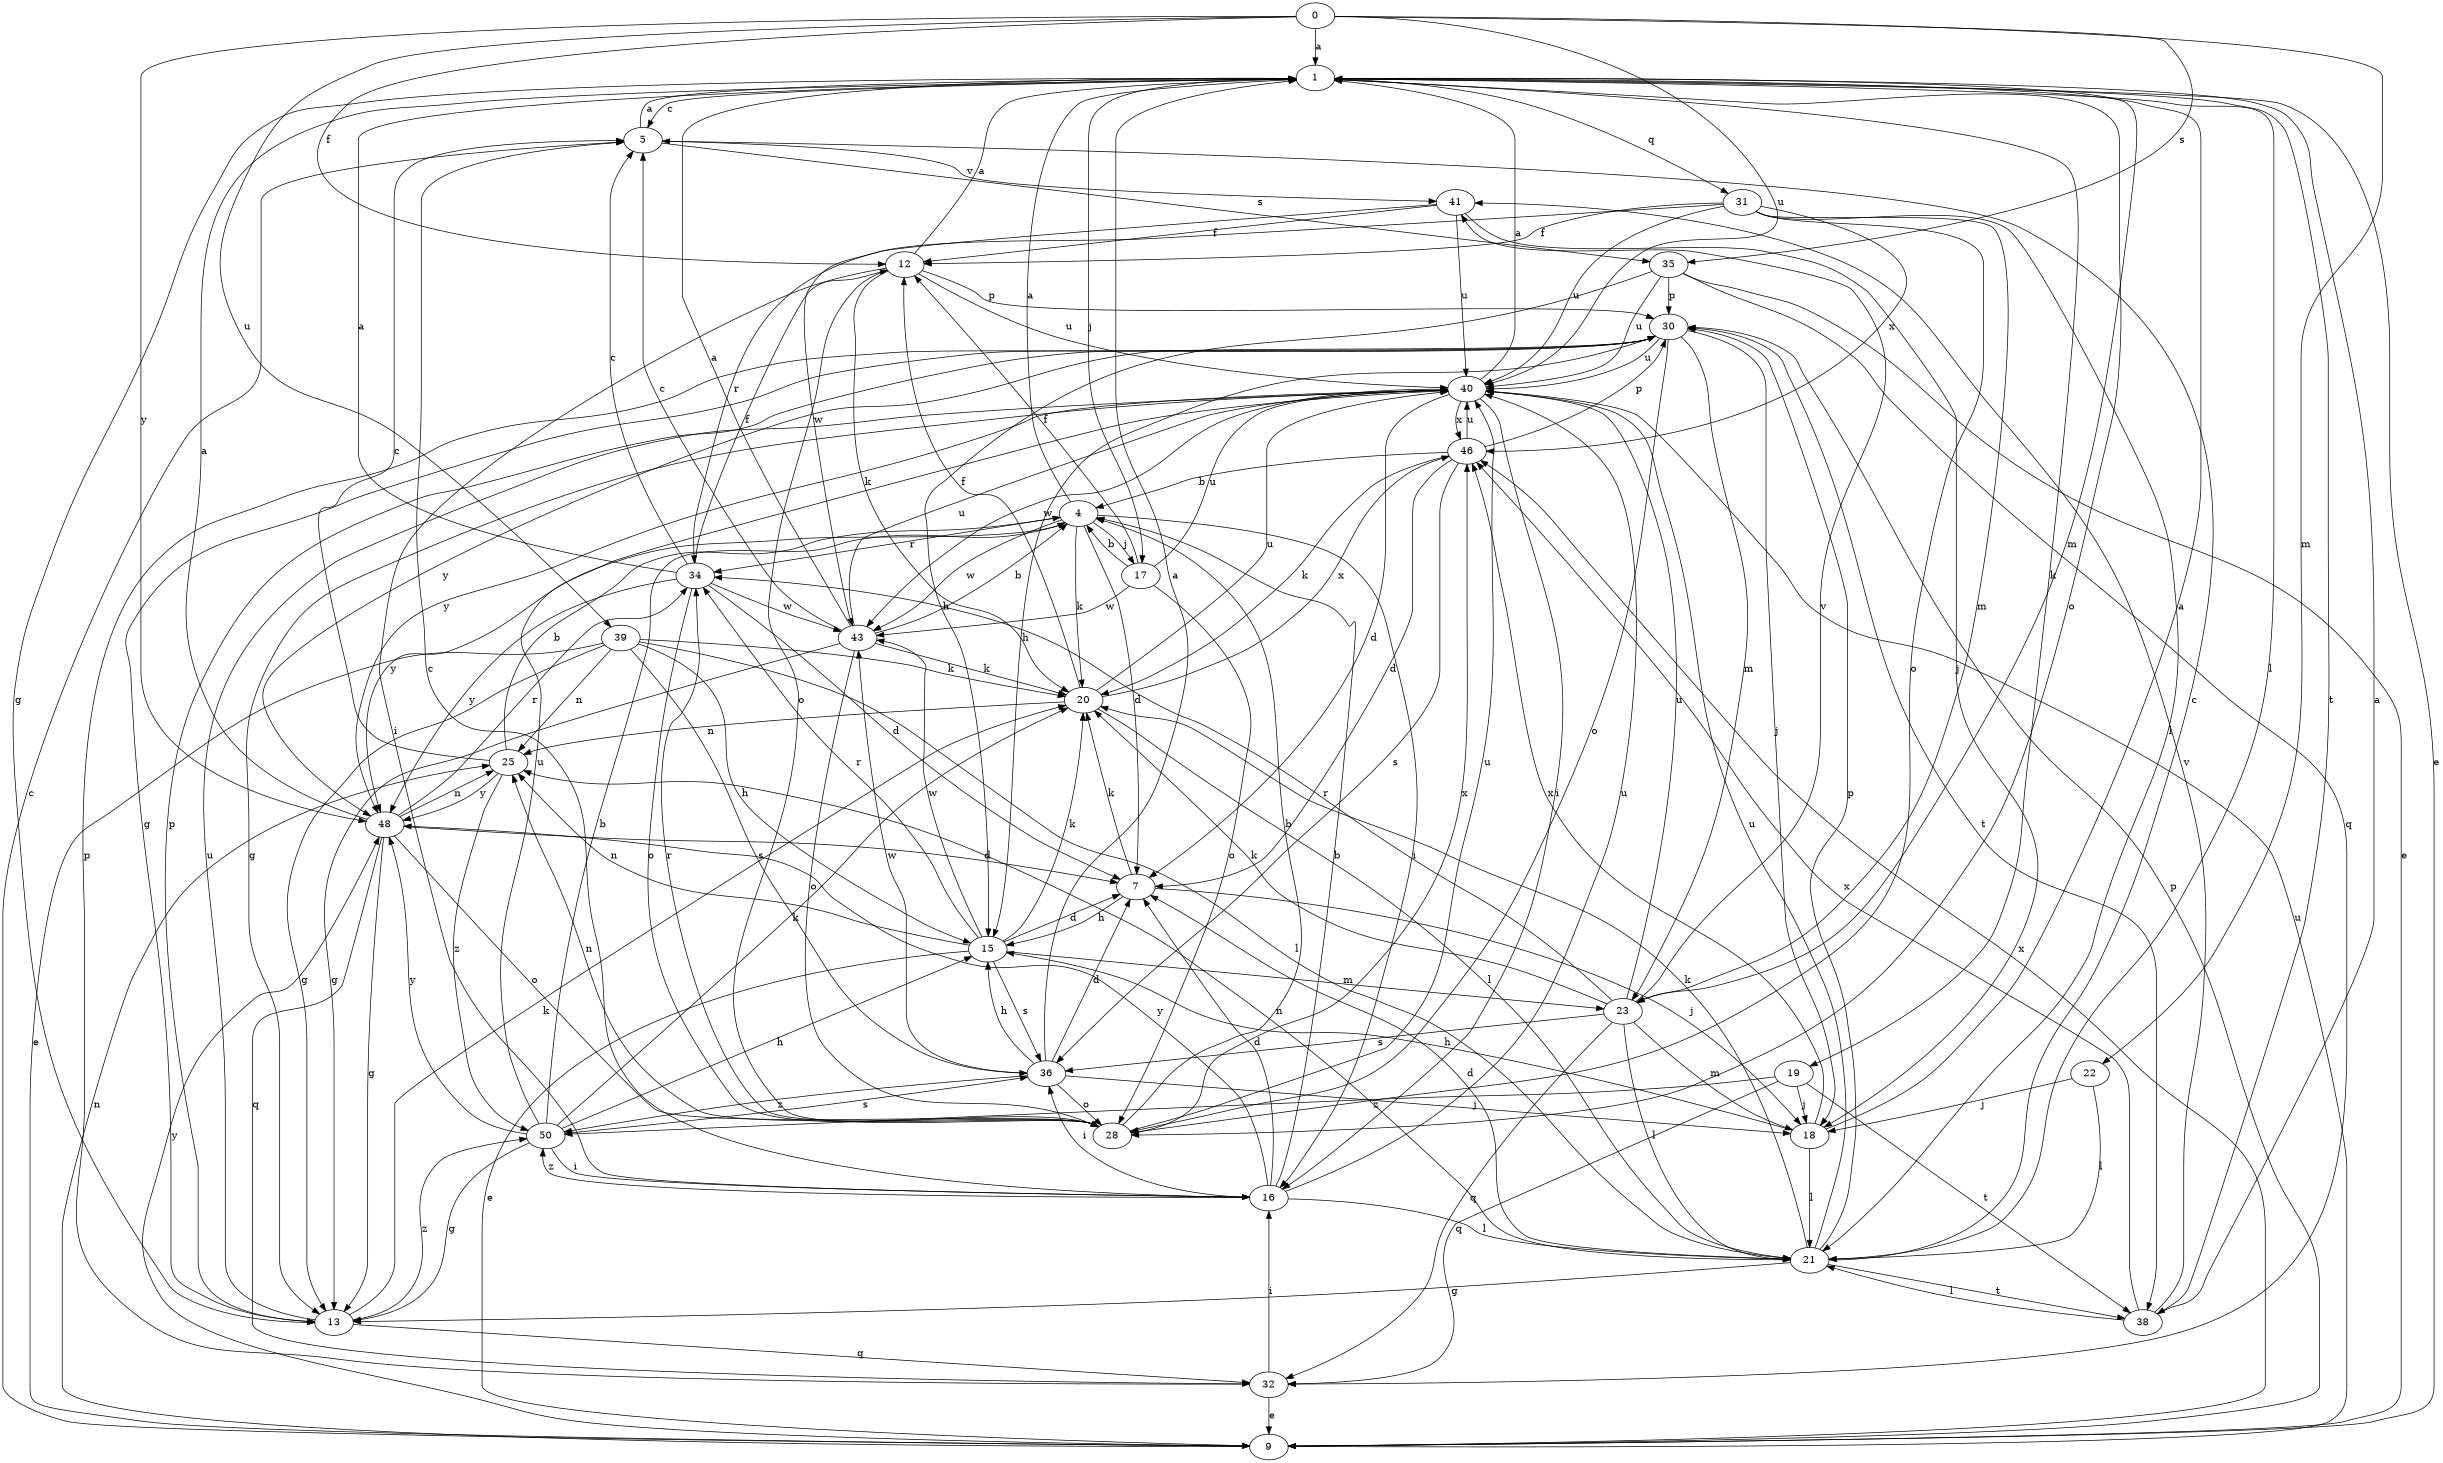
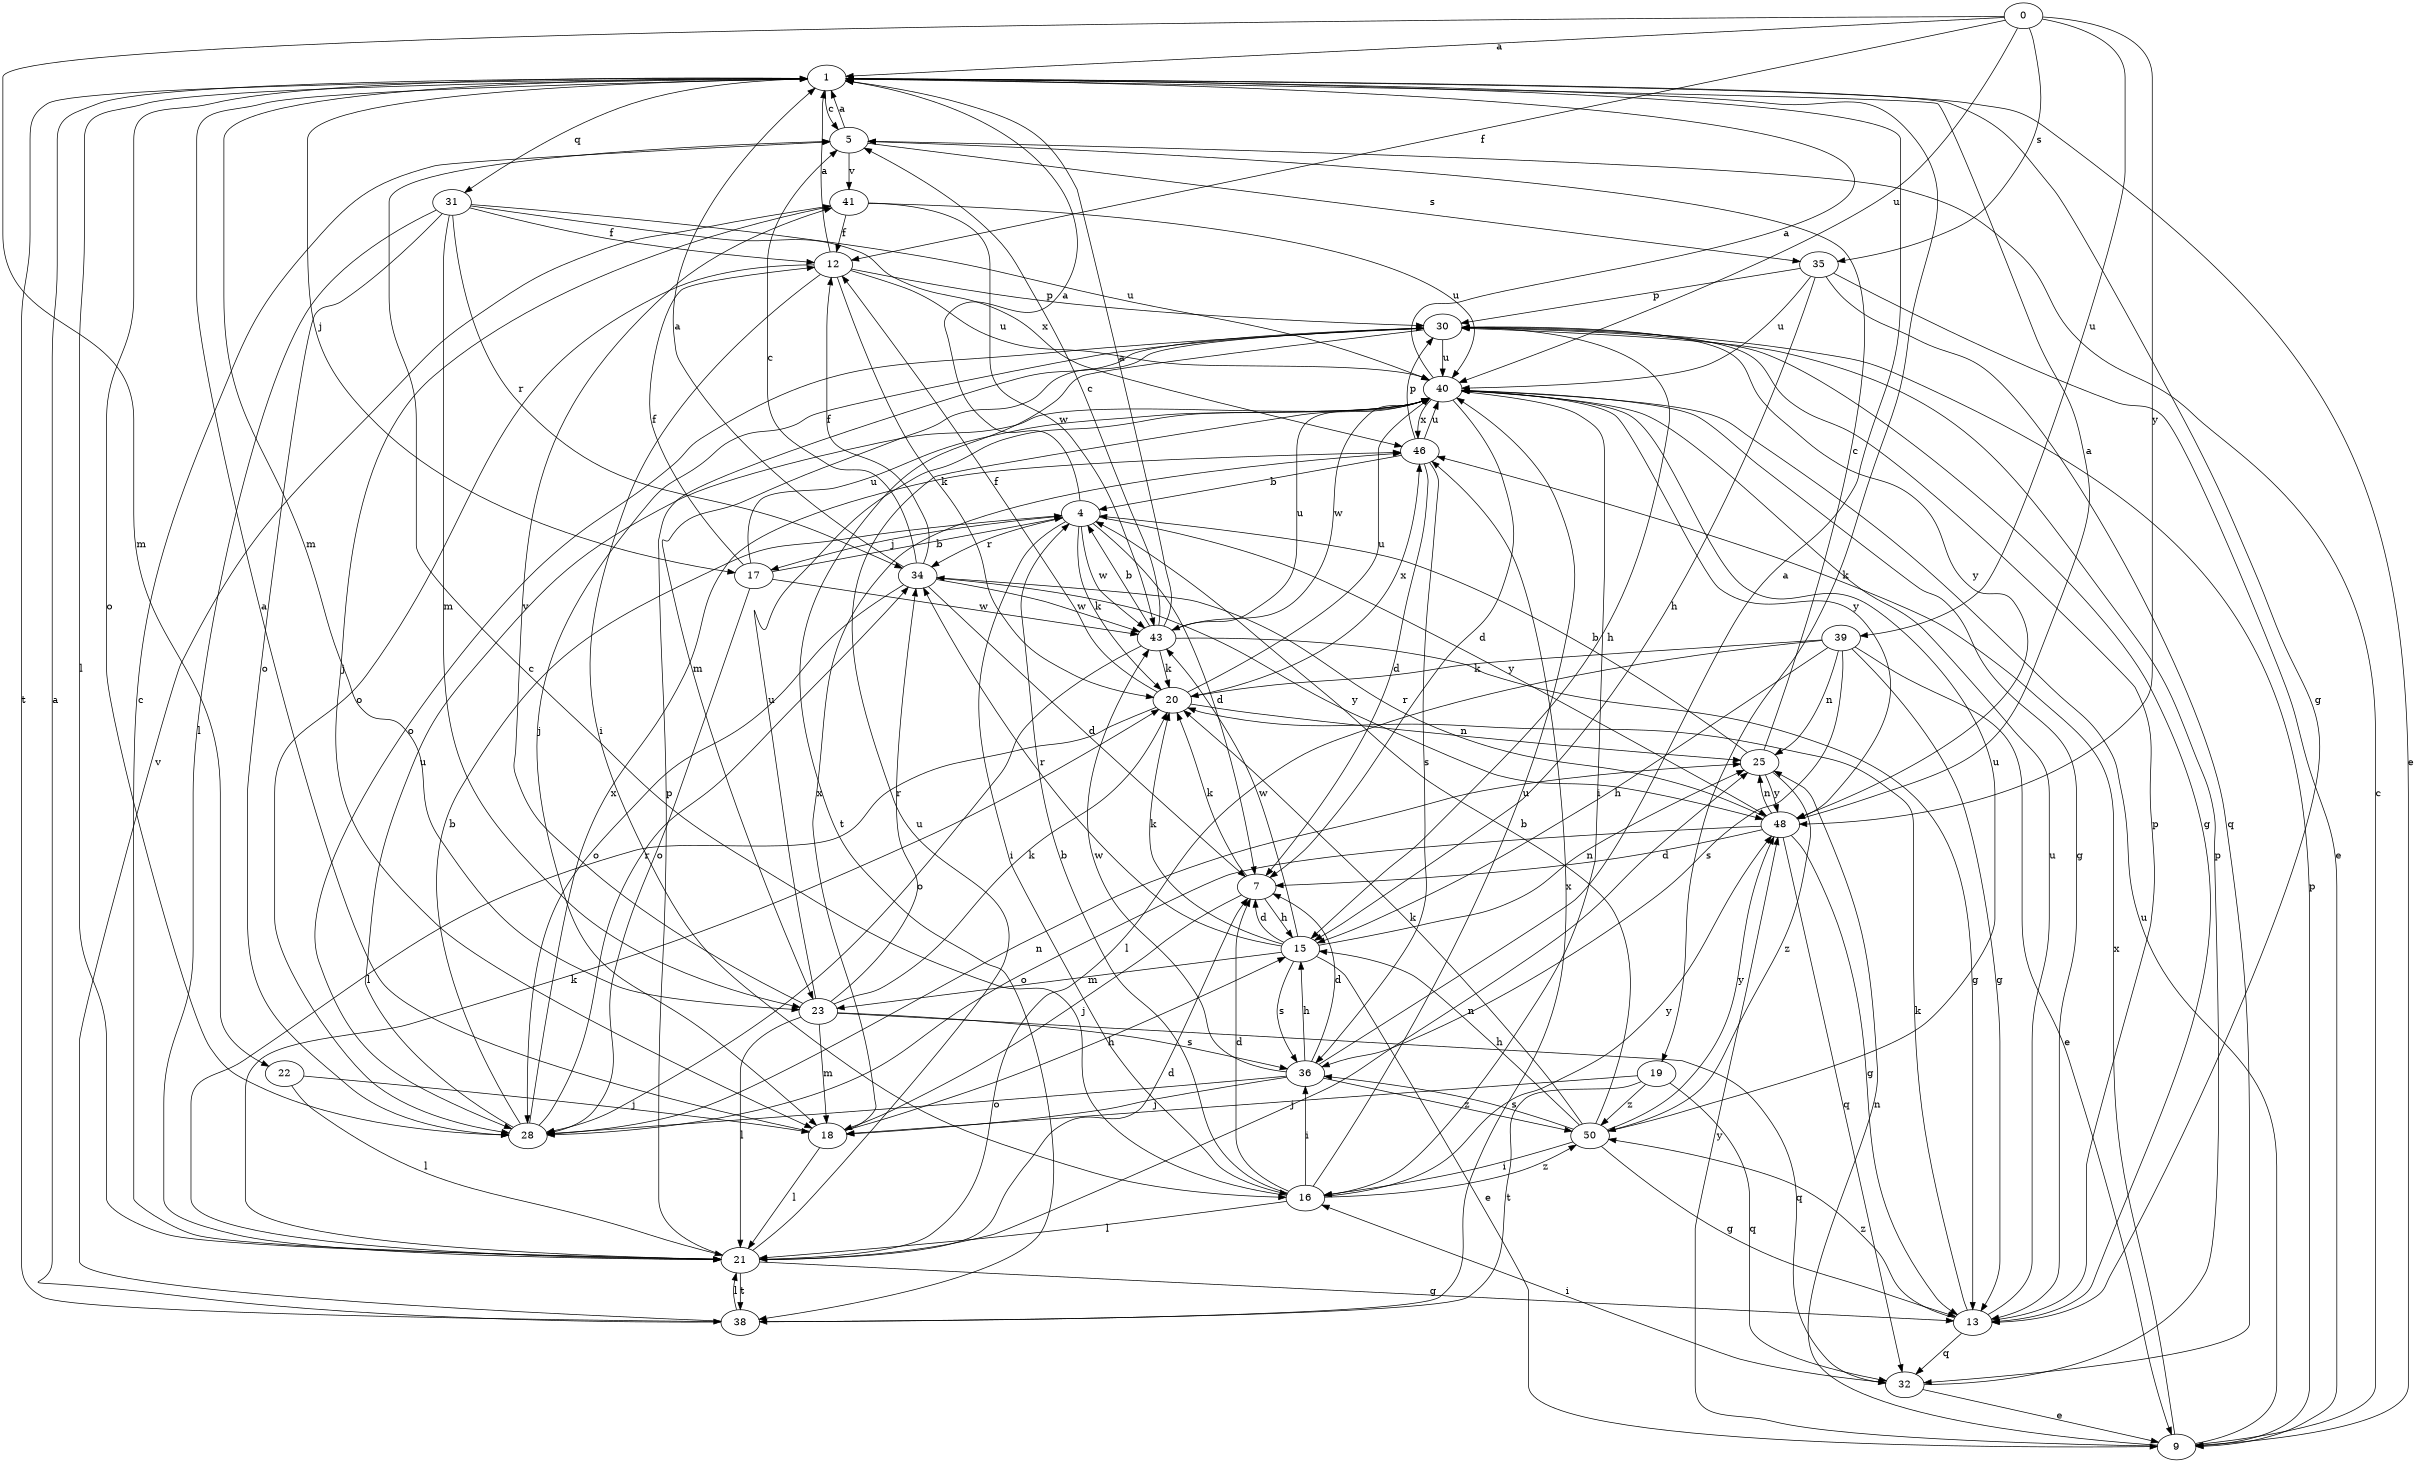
(1285, 581) -> none
